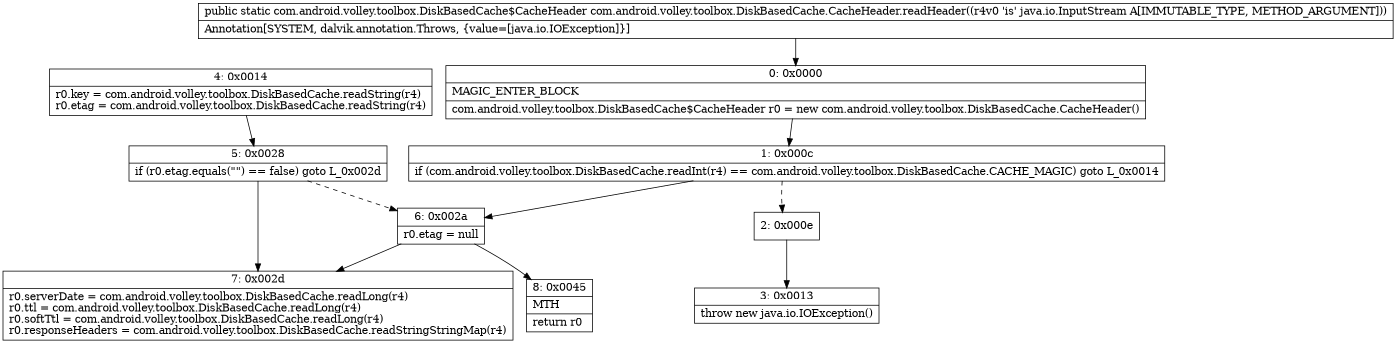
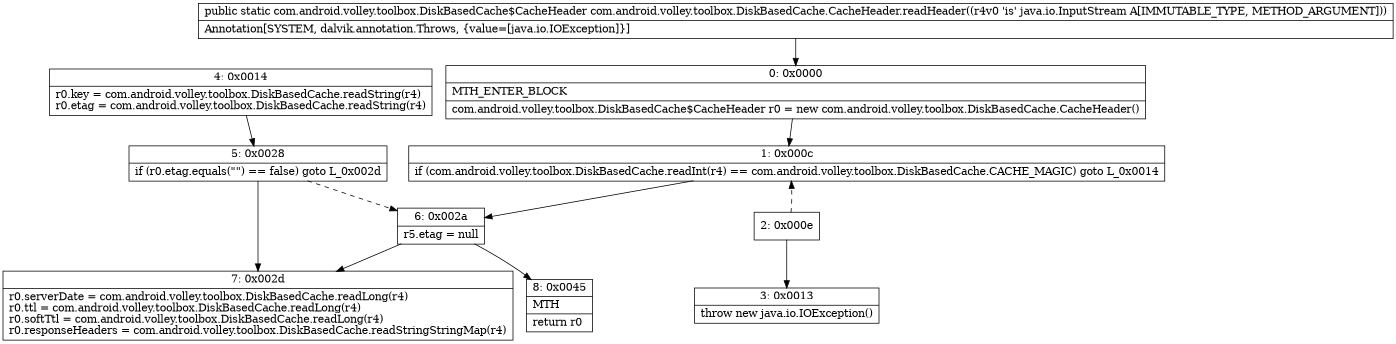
(515, 92) -> (510, 92)
(782, 193) -> (792, 201)
(441, 235) -> (441, 235)
